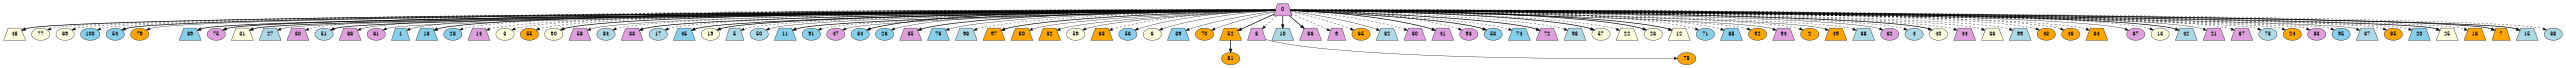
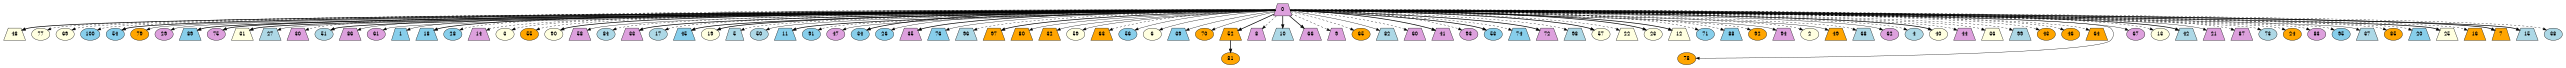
none -> (164, 34)
(1810, 34) -> (1810, 34)
(1469, 57) -> (2104, 42)
